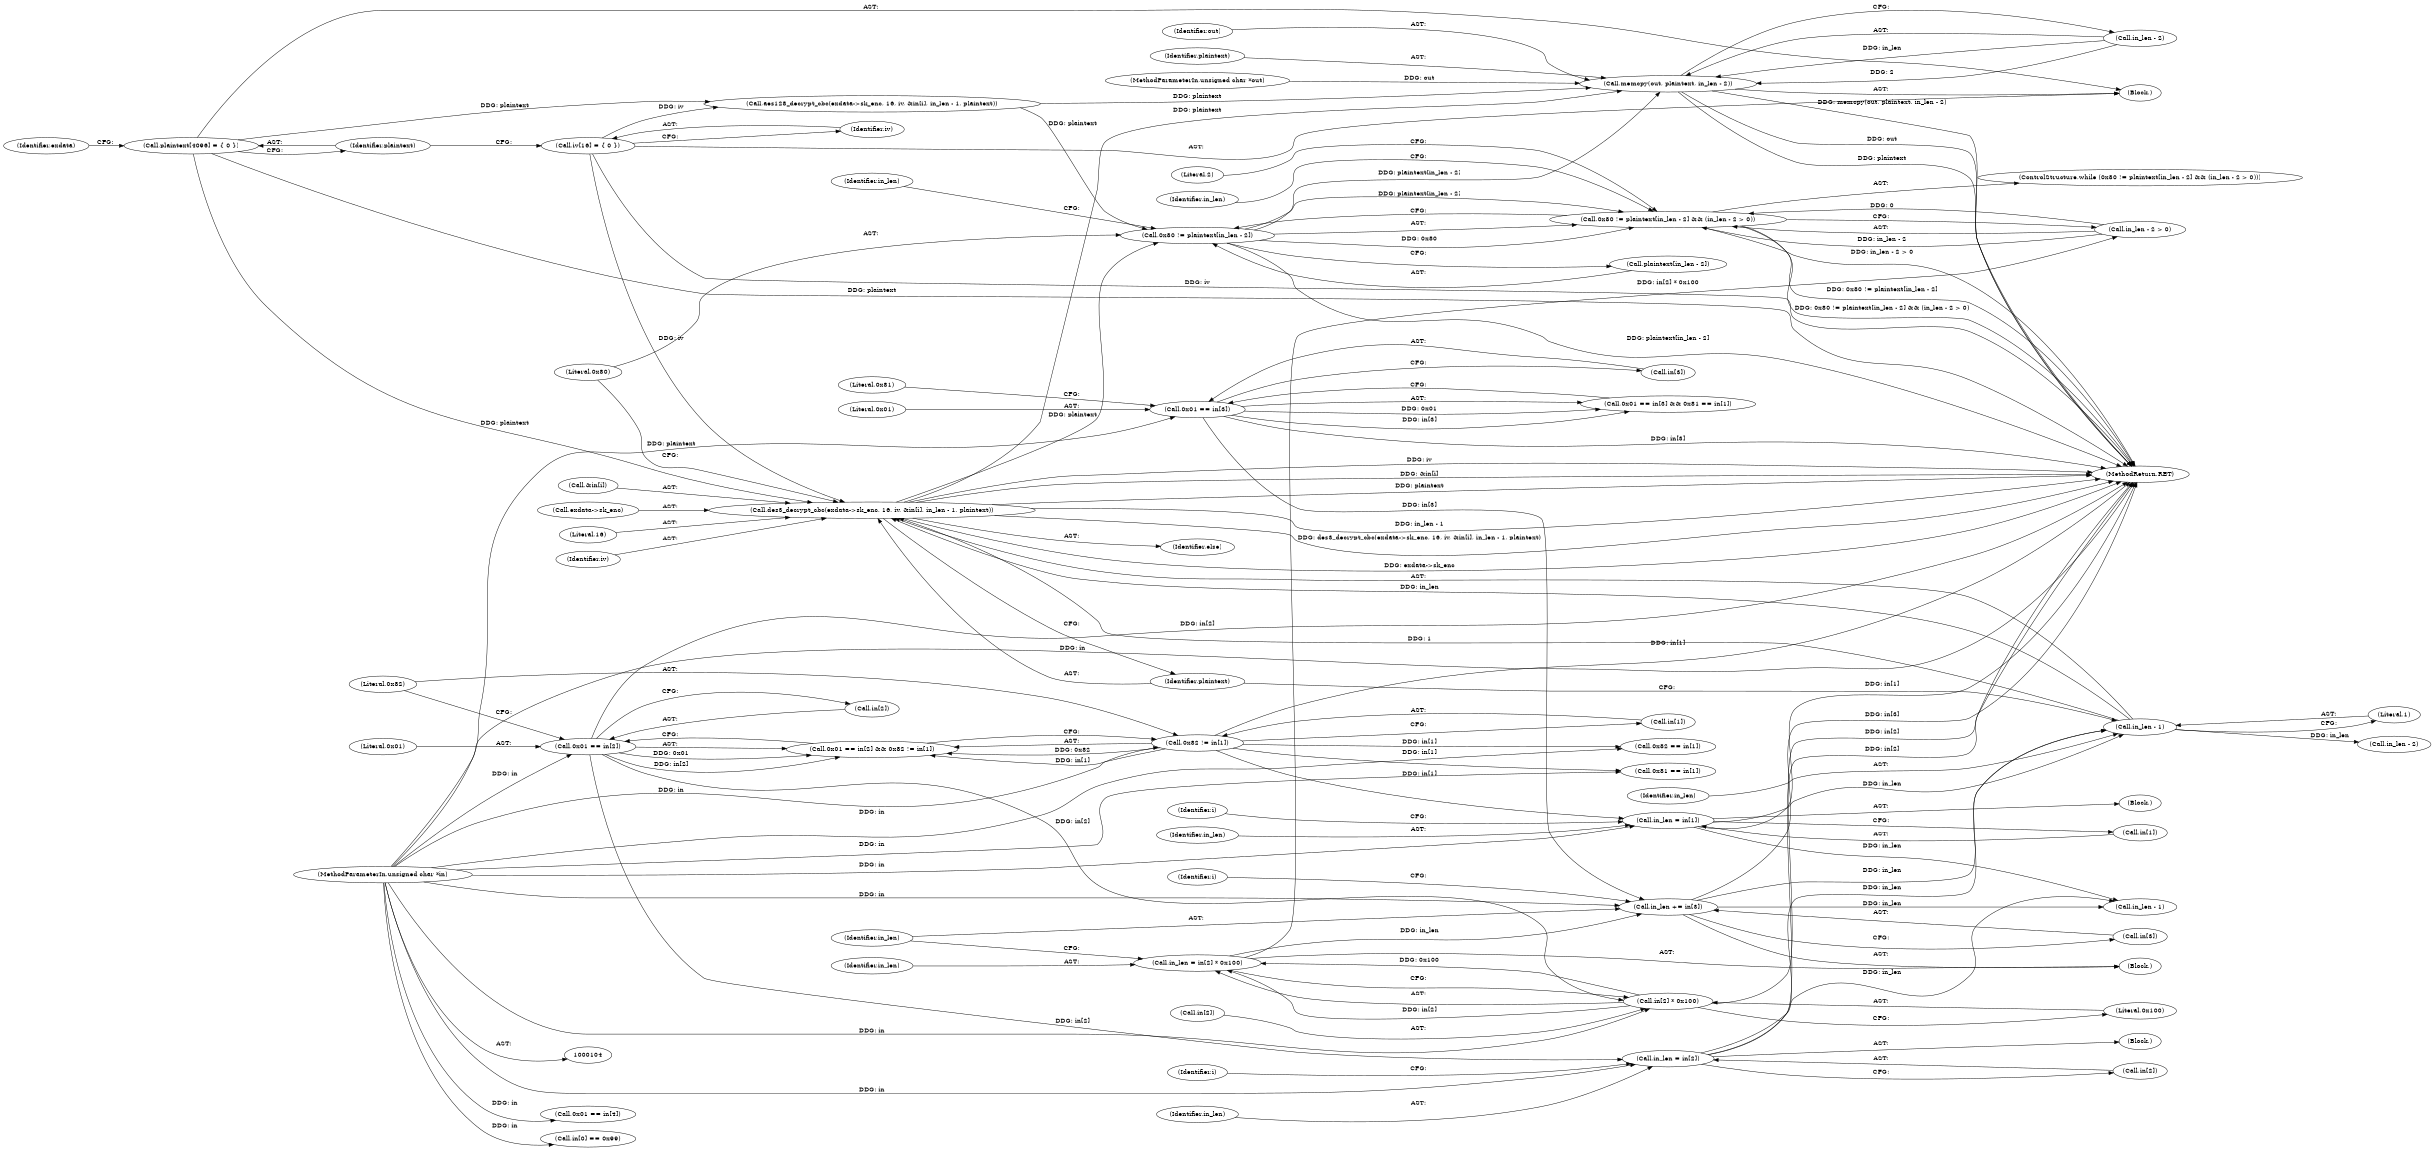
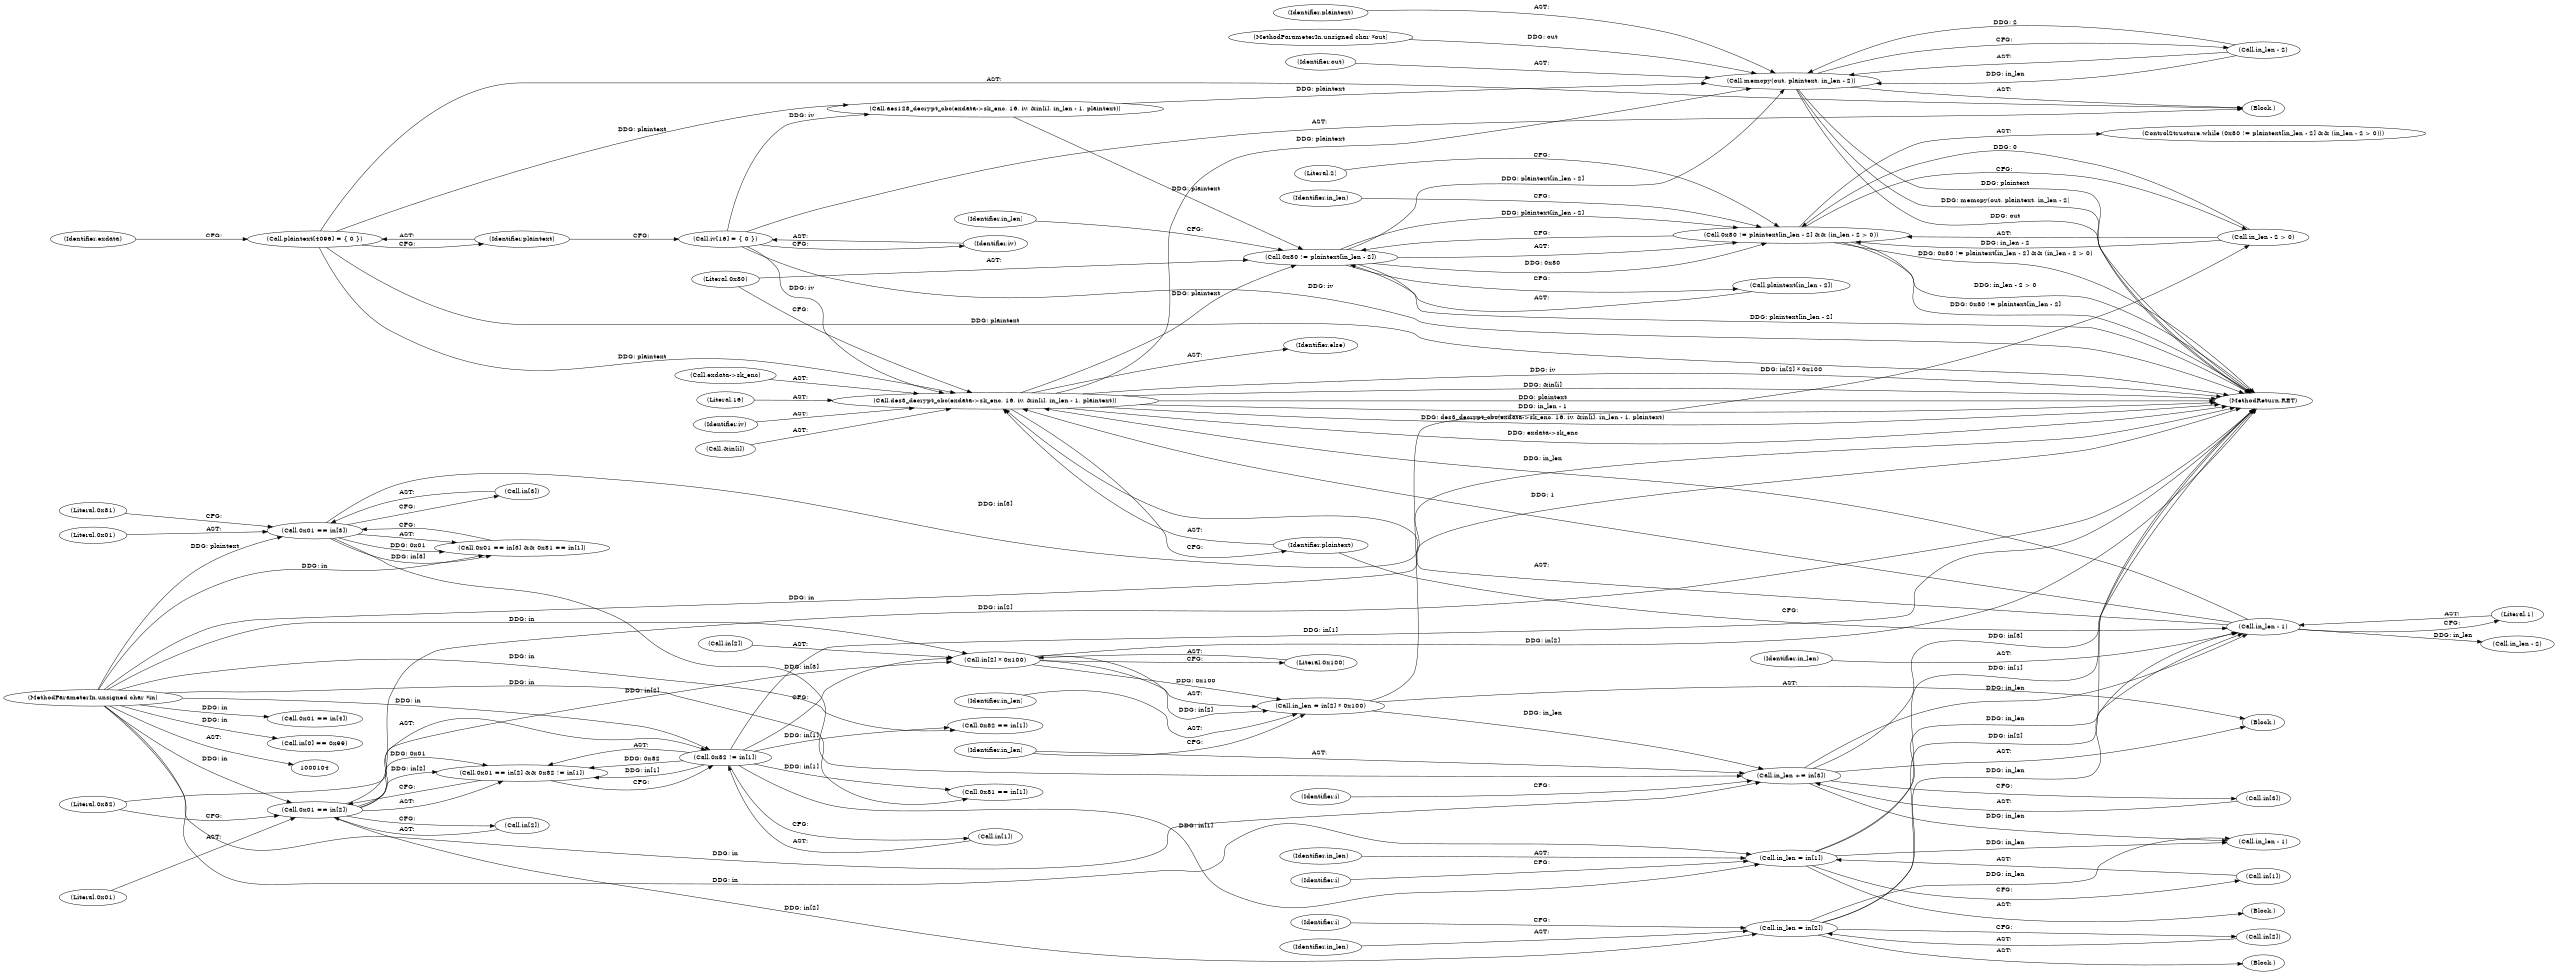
(1426, 988) -> (835, 684)
(949, 1093) -> (267, 572)
